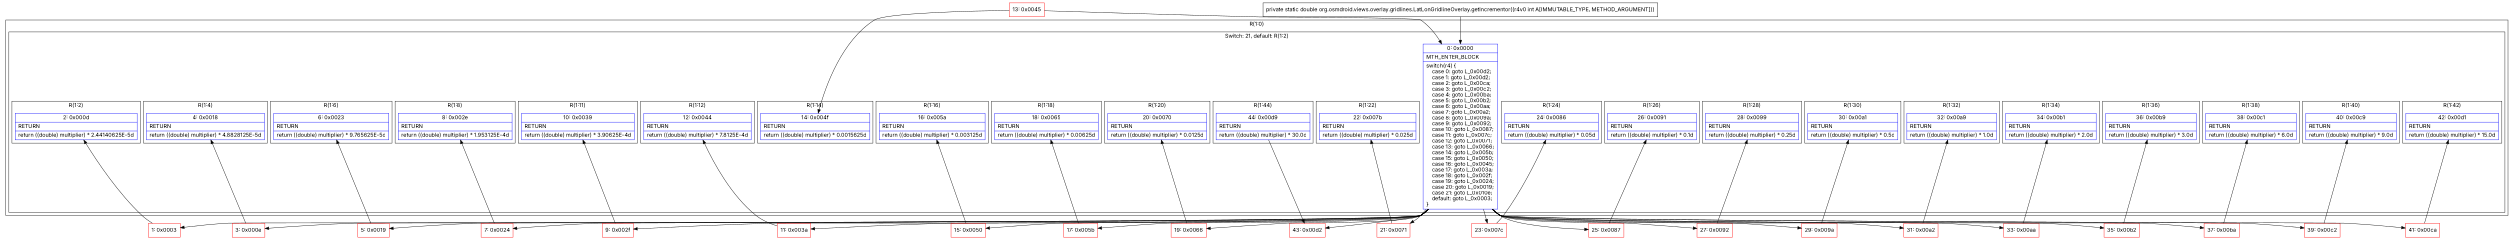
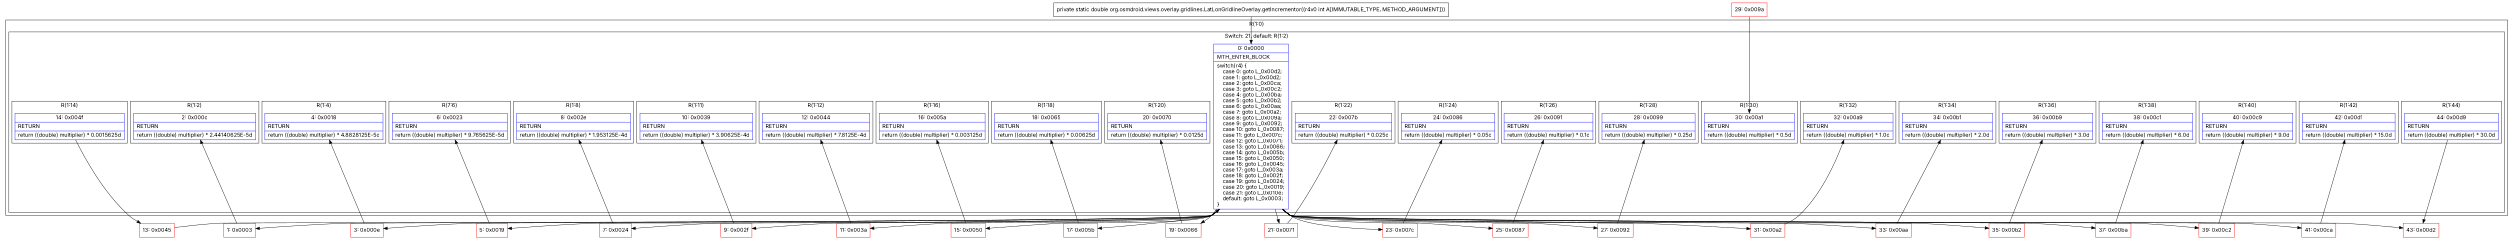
(888, 17) -> (102, 184)
(331, 106) -> (450, 106)
(1644, 222) -> none
